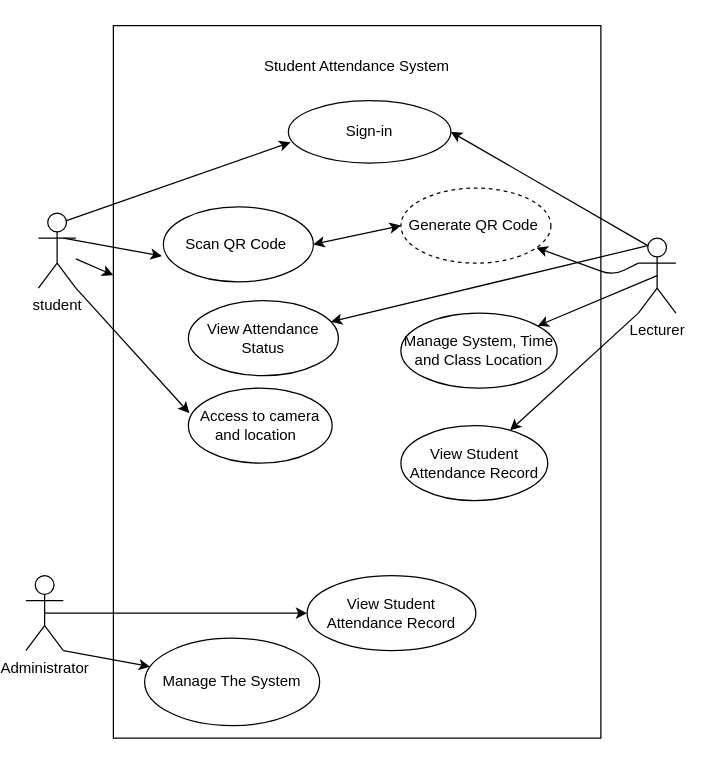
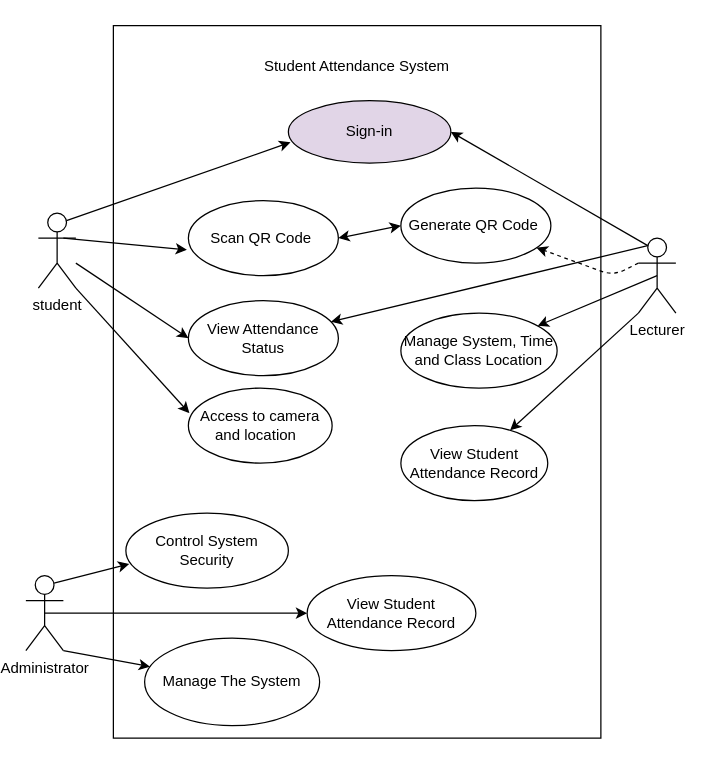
(369, 132) -> (369, 132)
(476, 226) -> (476, 226)
(238, 244) -> (263, 238)
(91, 265) -> (128, 298)
(607, 273) -> (607, 273)
none -> (207, 551)
none -> (87, 575)
